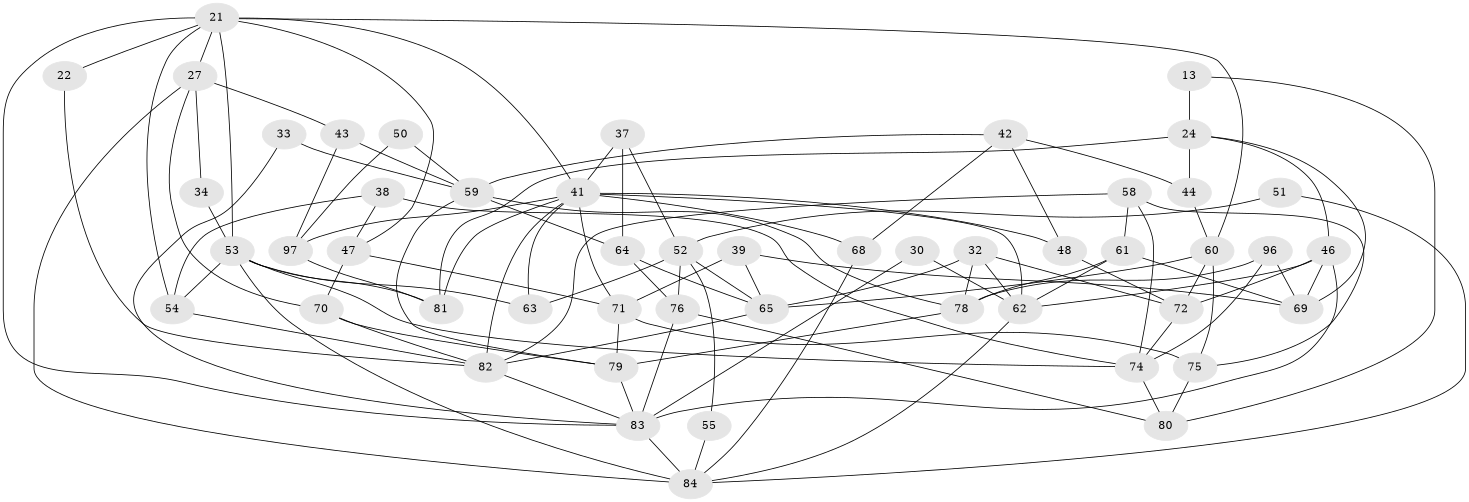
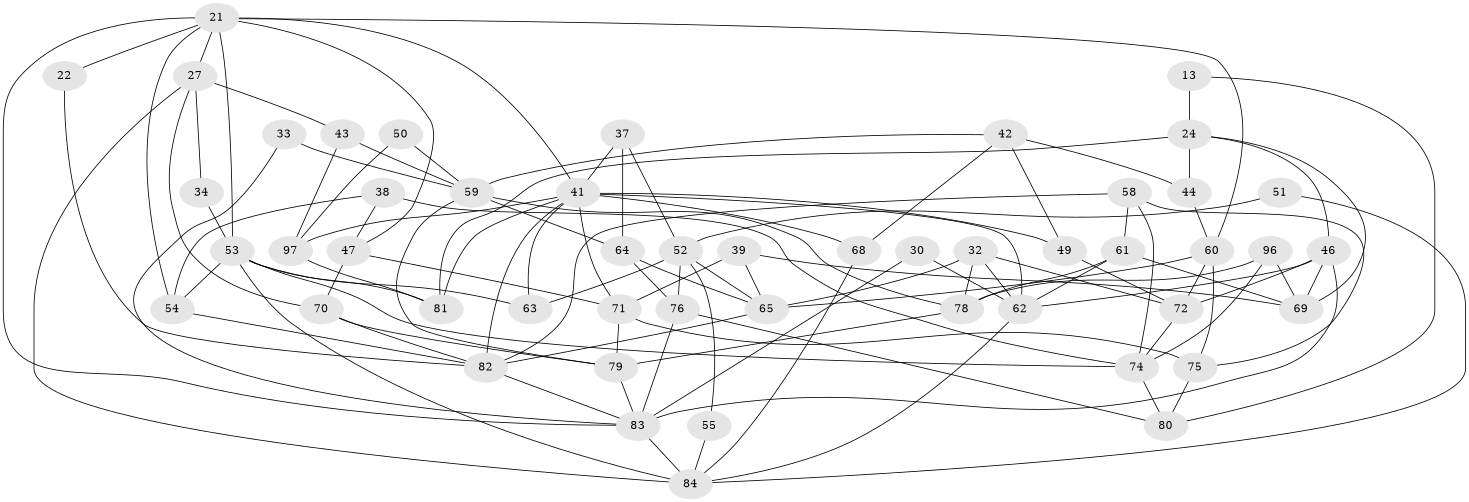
(1065, 251) -> (1065, 251)
